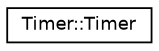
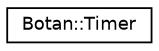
(79, 25) -> (79, 25)
